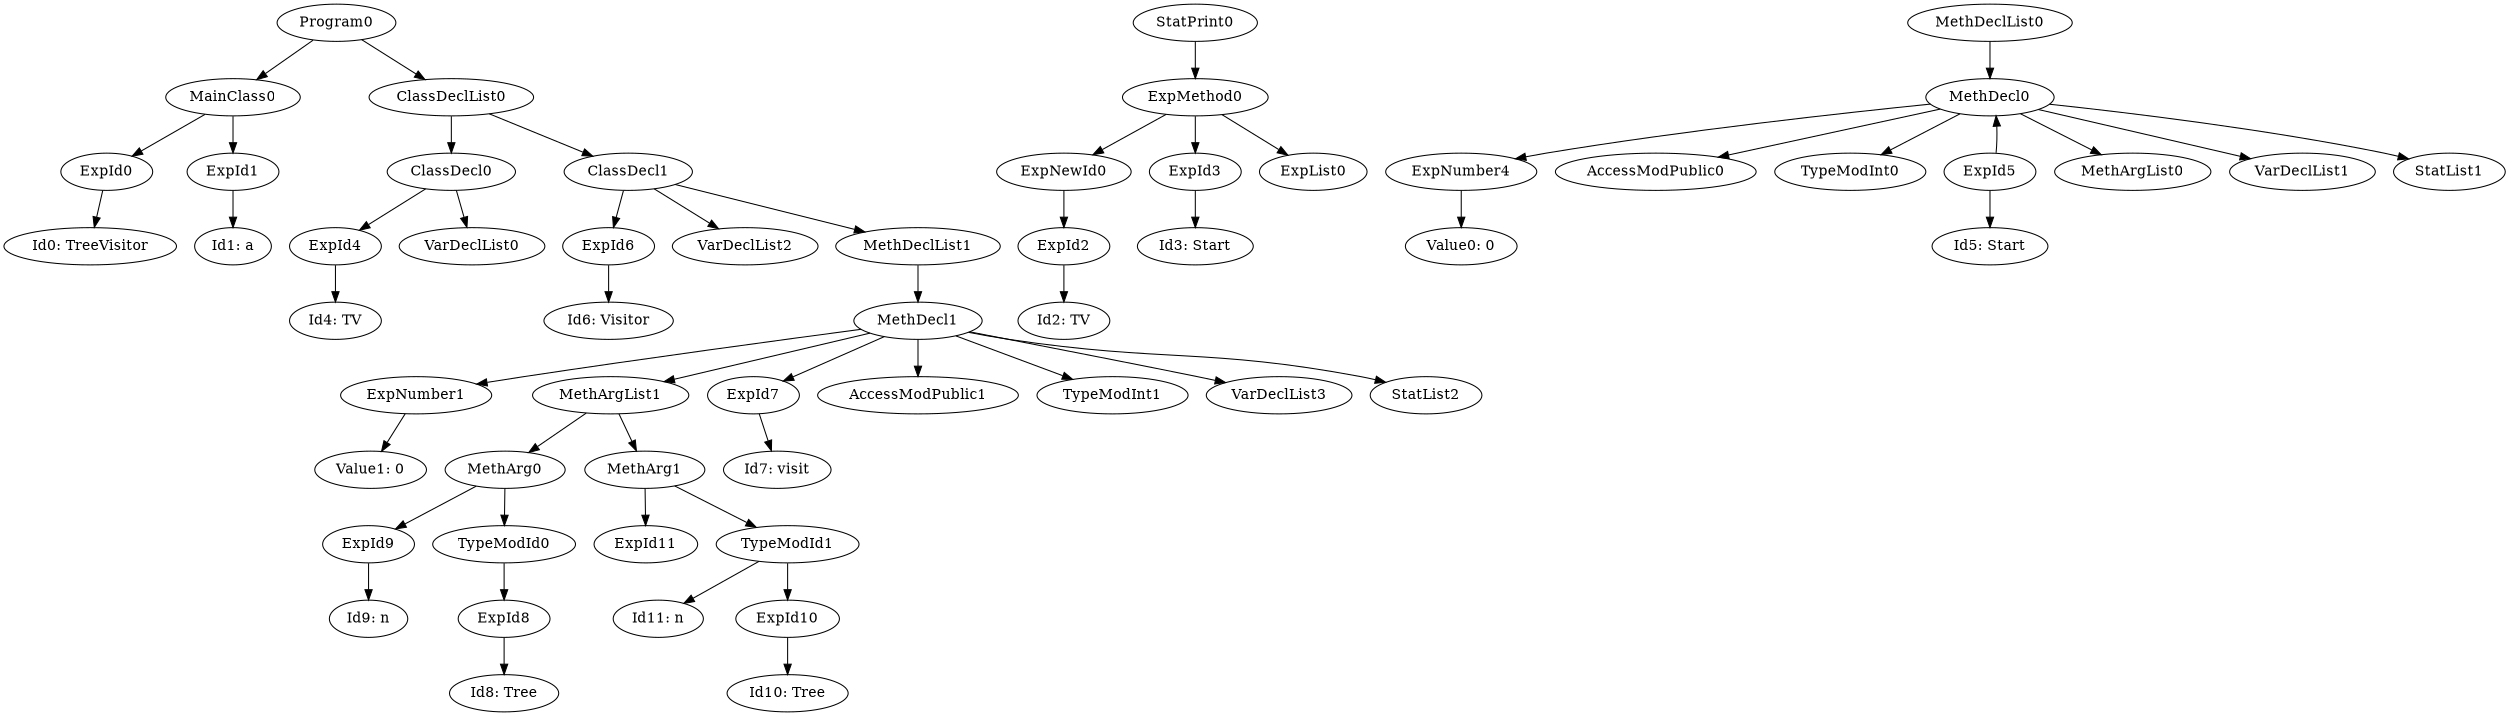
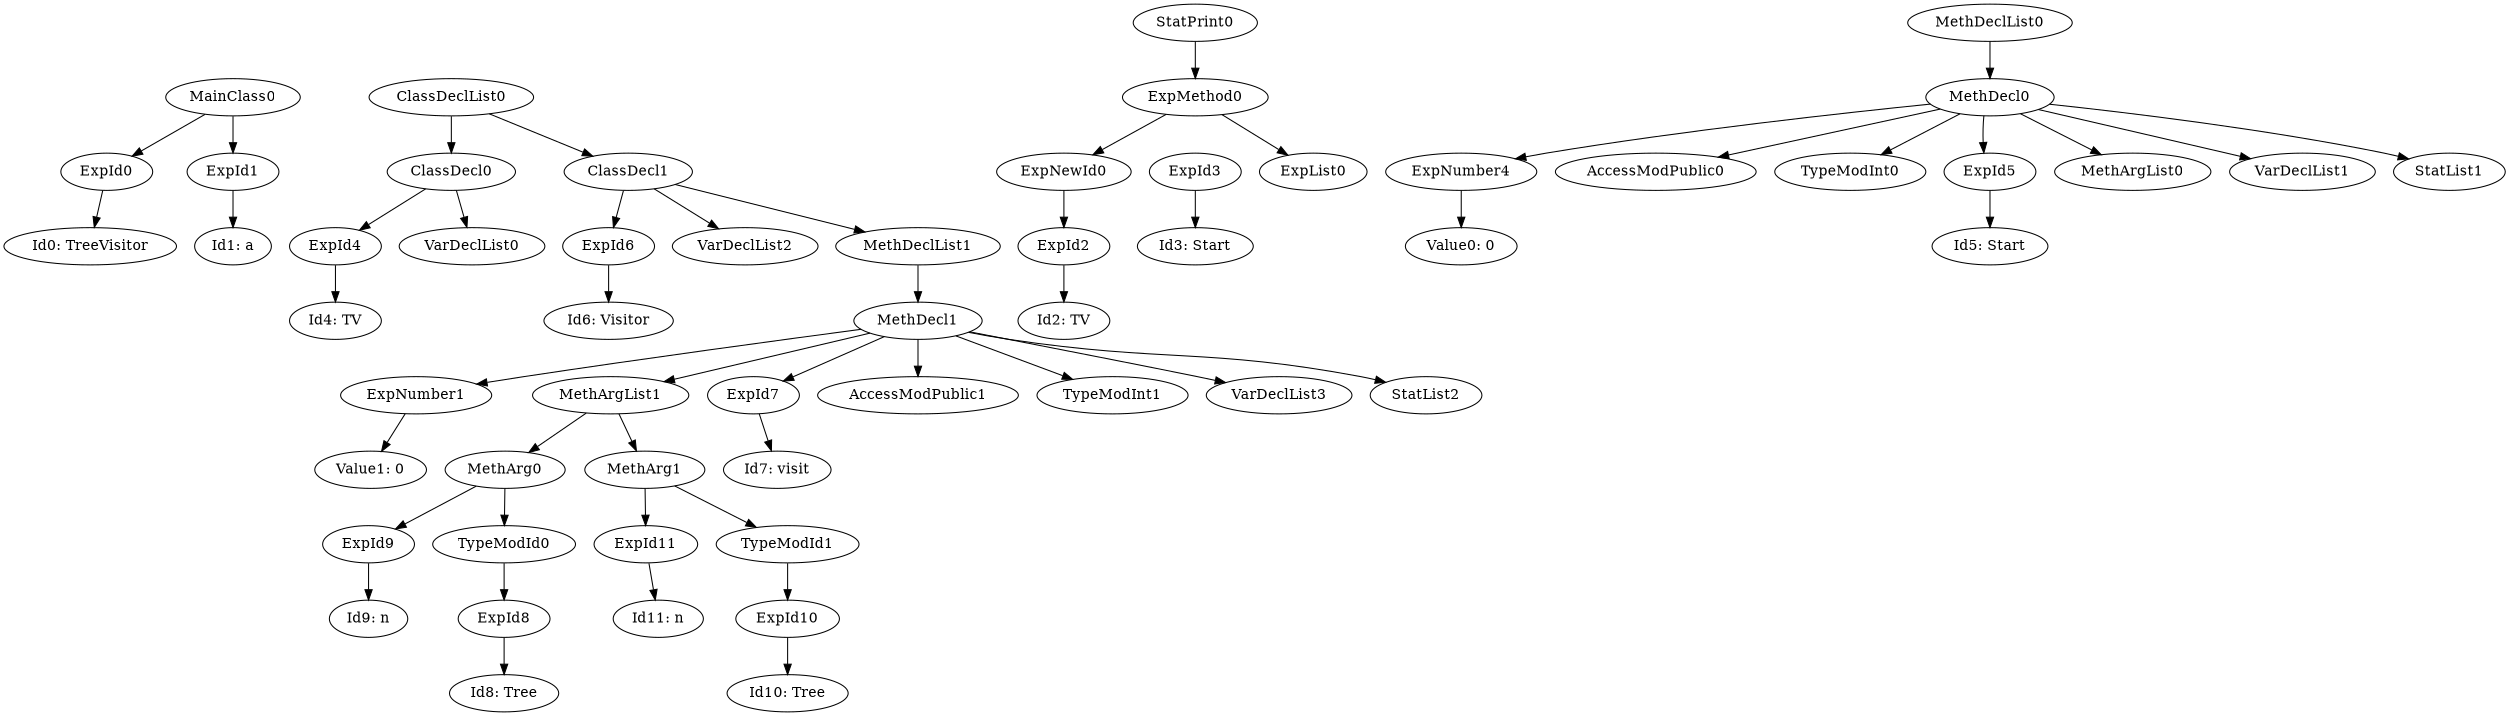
(336, 23) -> none
(1195, 129) -> none
(1997, 140) -> (1983, 129)
(726, 580) -> (651, 576)
